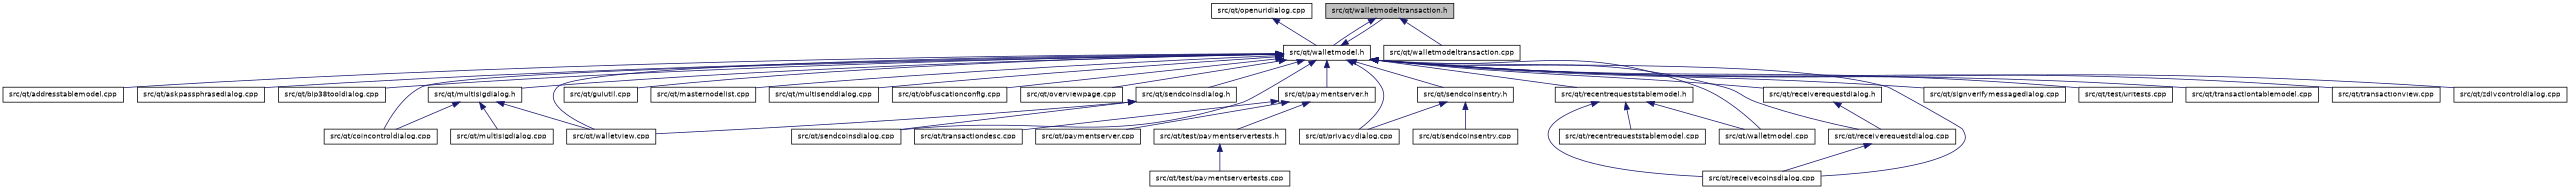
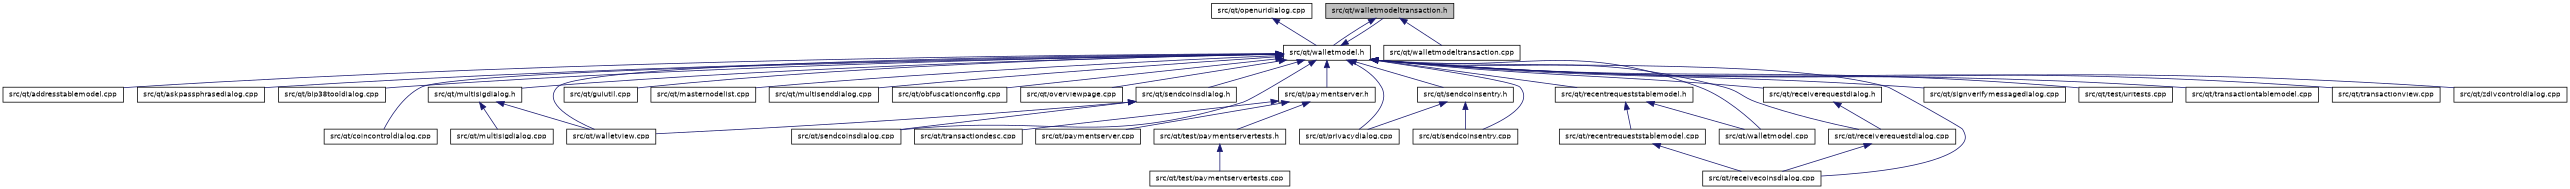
none -> (1507, 83)
(424, 117) -> none
(1593, 163) -> (1701, 159)
